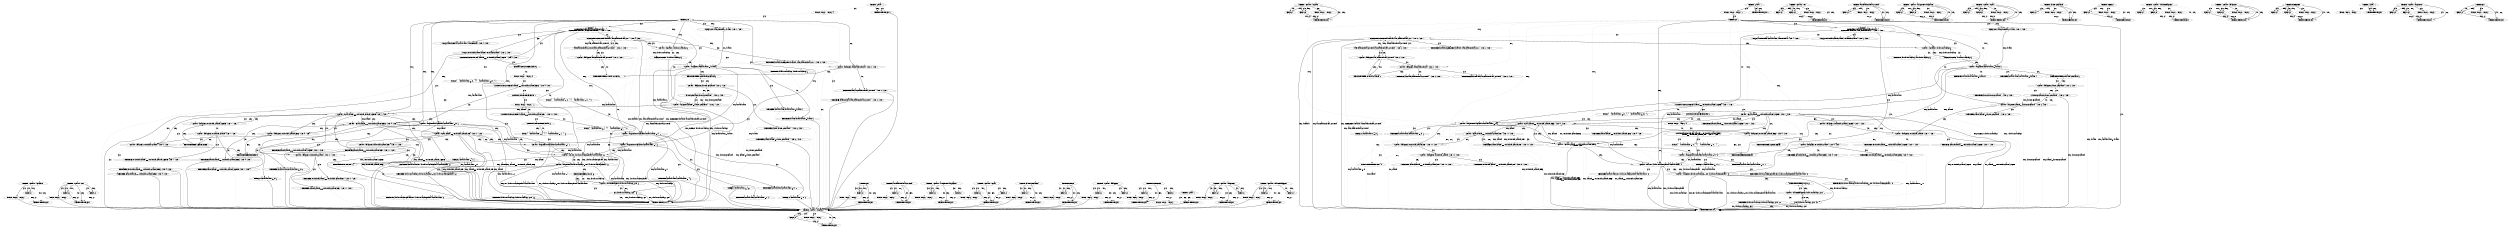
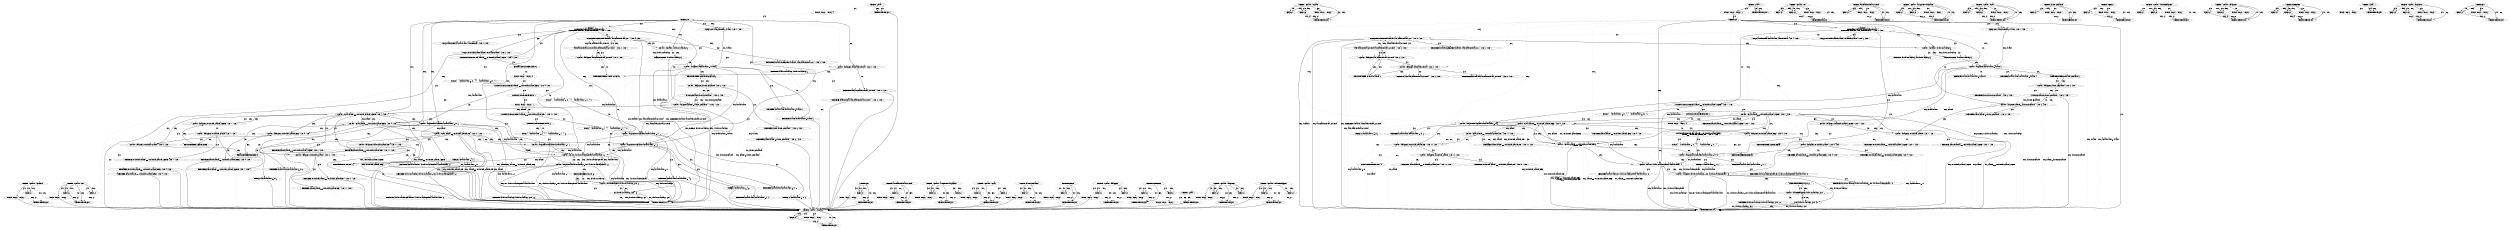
(528, 151) -> (528, 151)
none -> (670, 154)
(688, 172) -> (688, 172)
